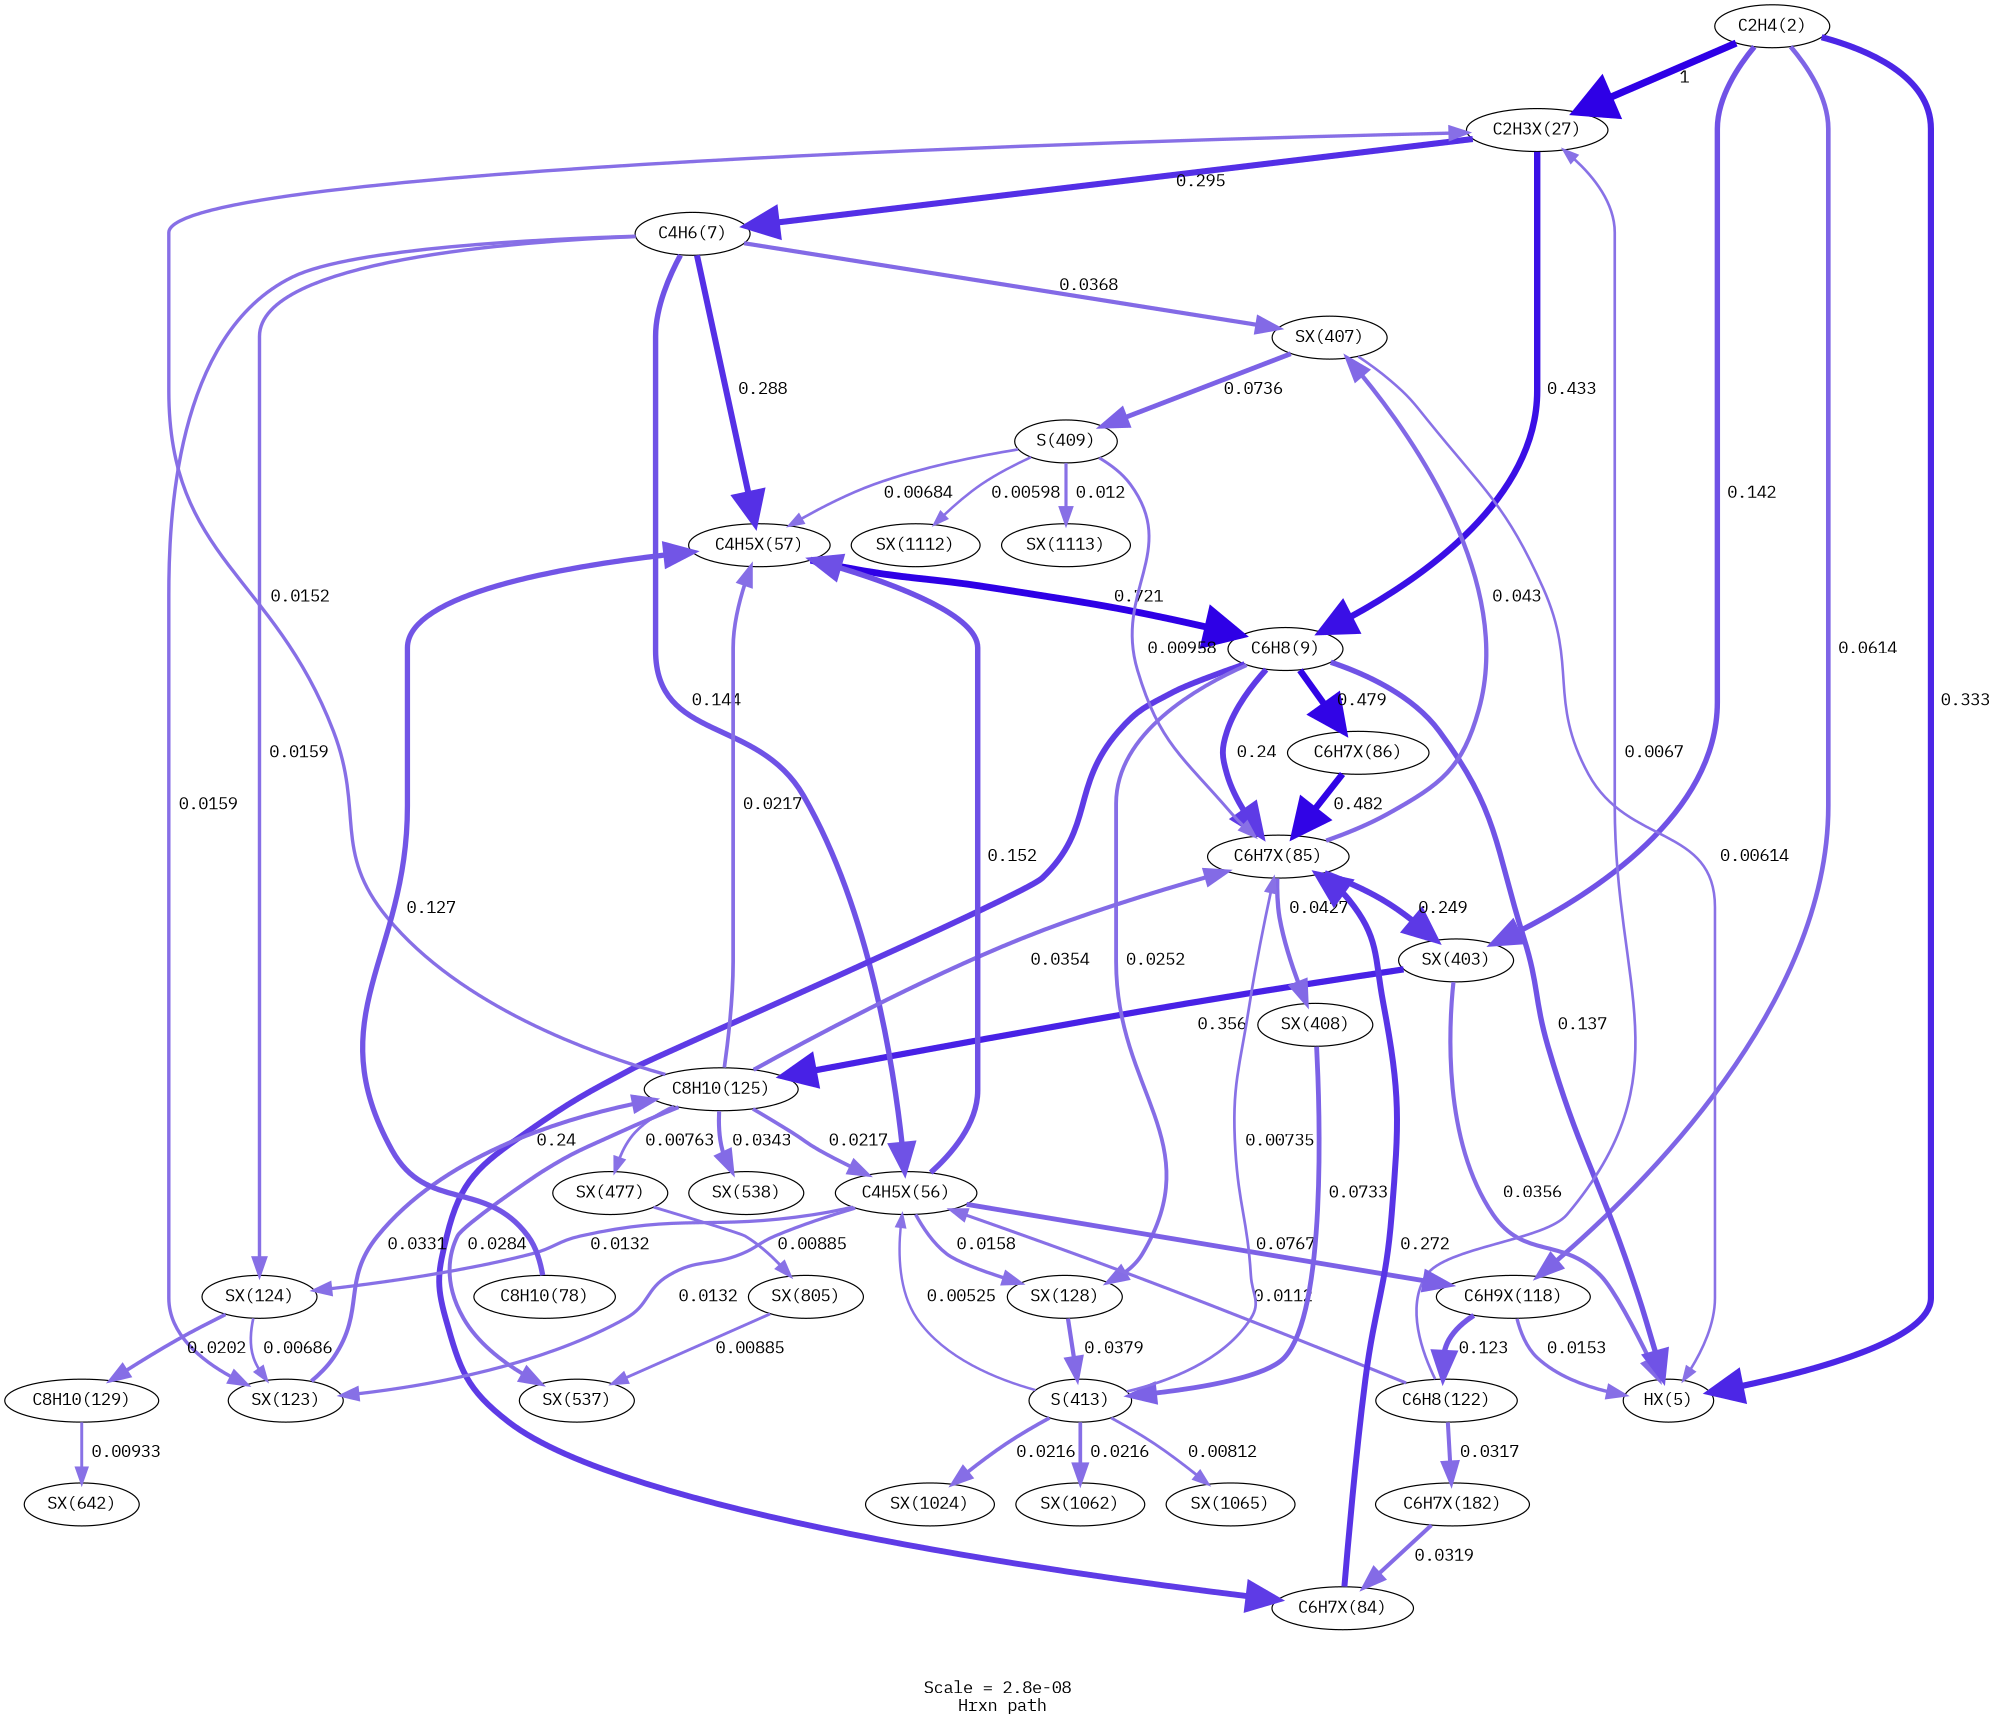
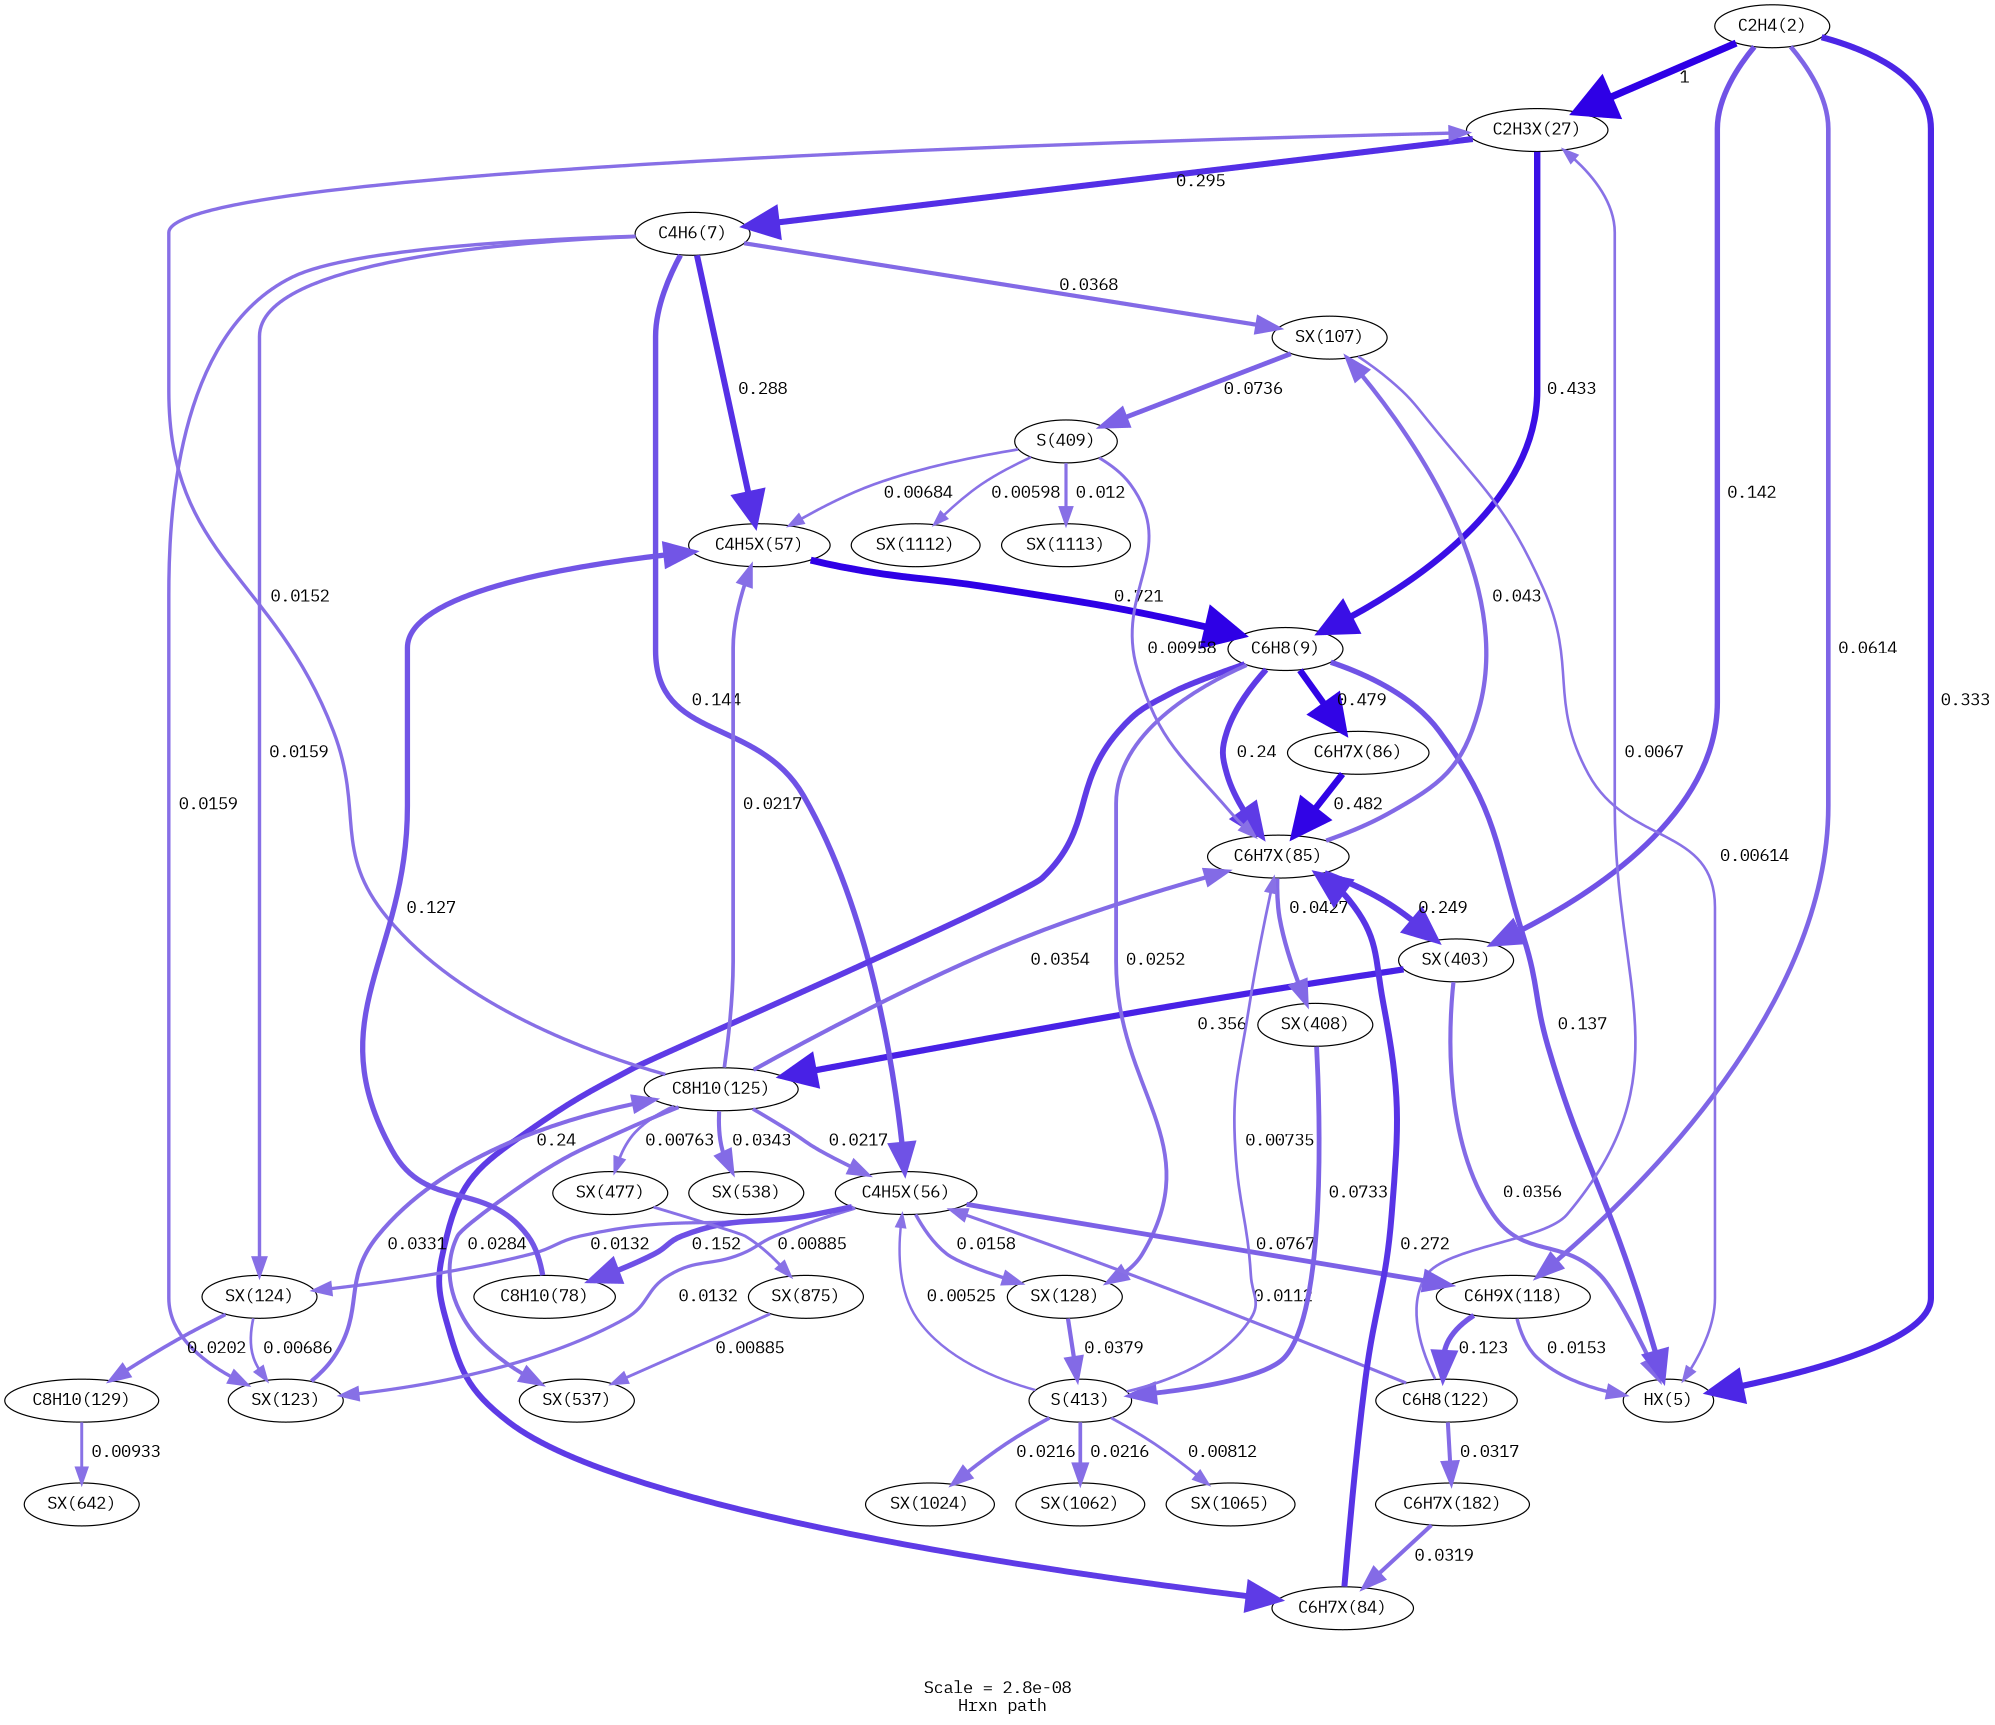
(1330, 338) -> (1330, 338)
(978, 835) -> (700, 1230)
(806, 1297) -> (806, 1297)
